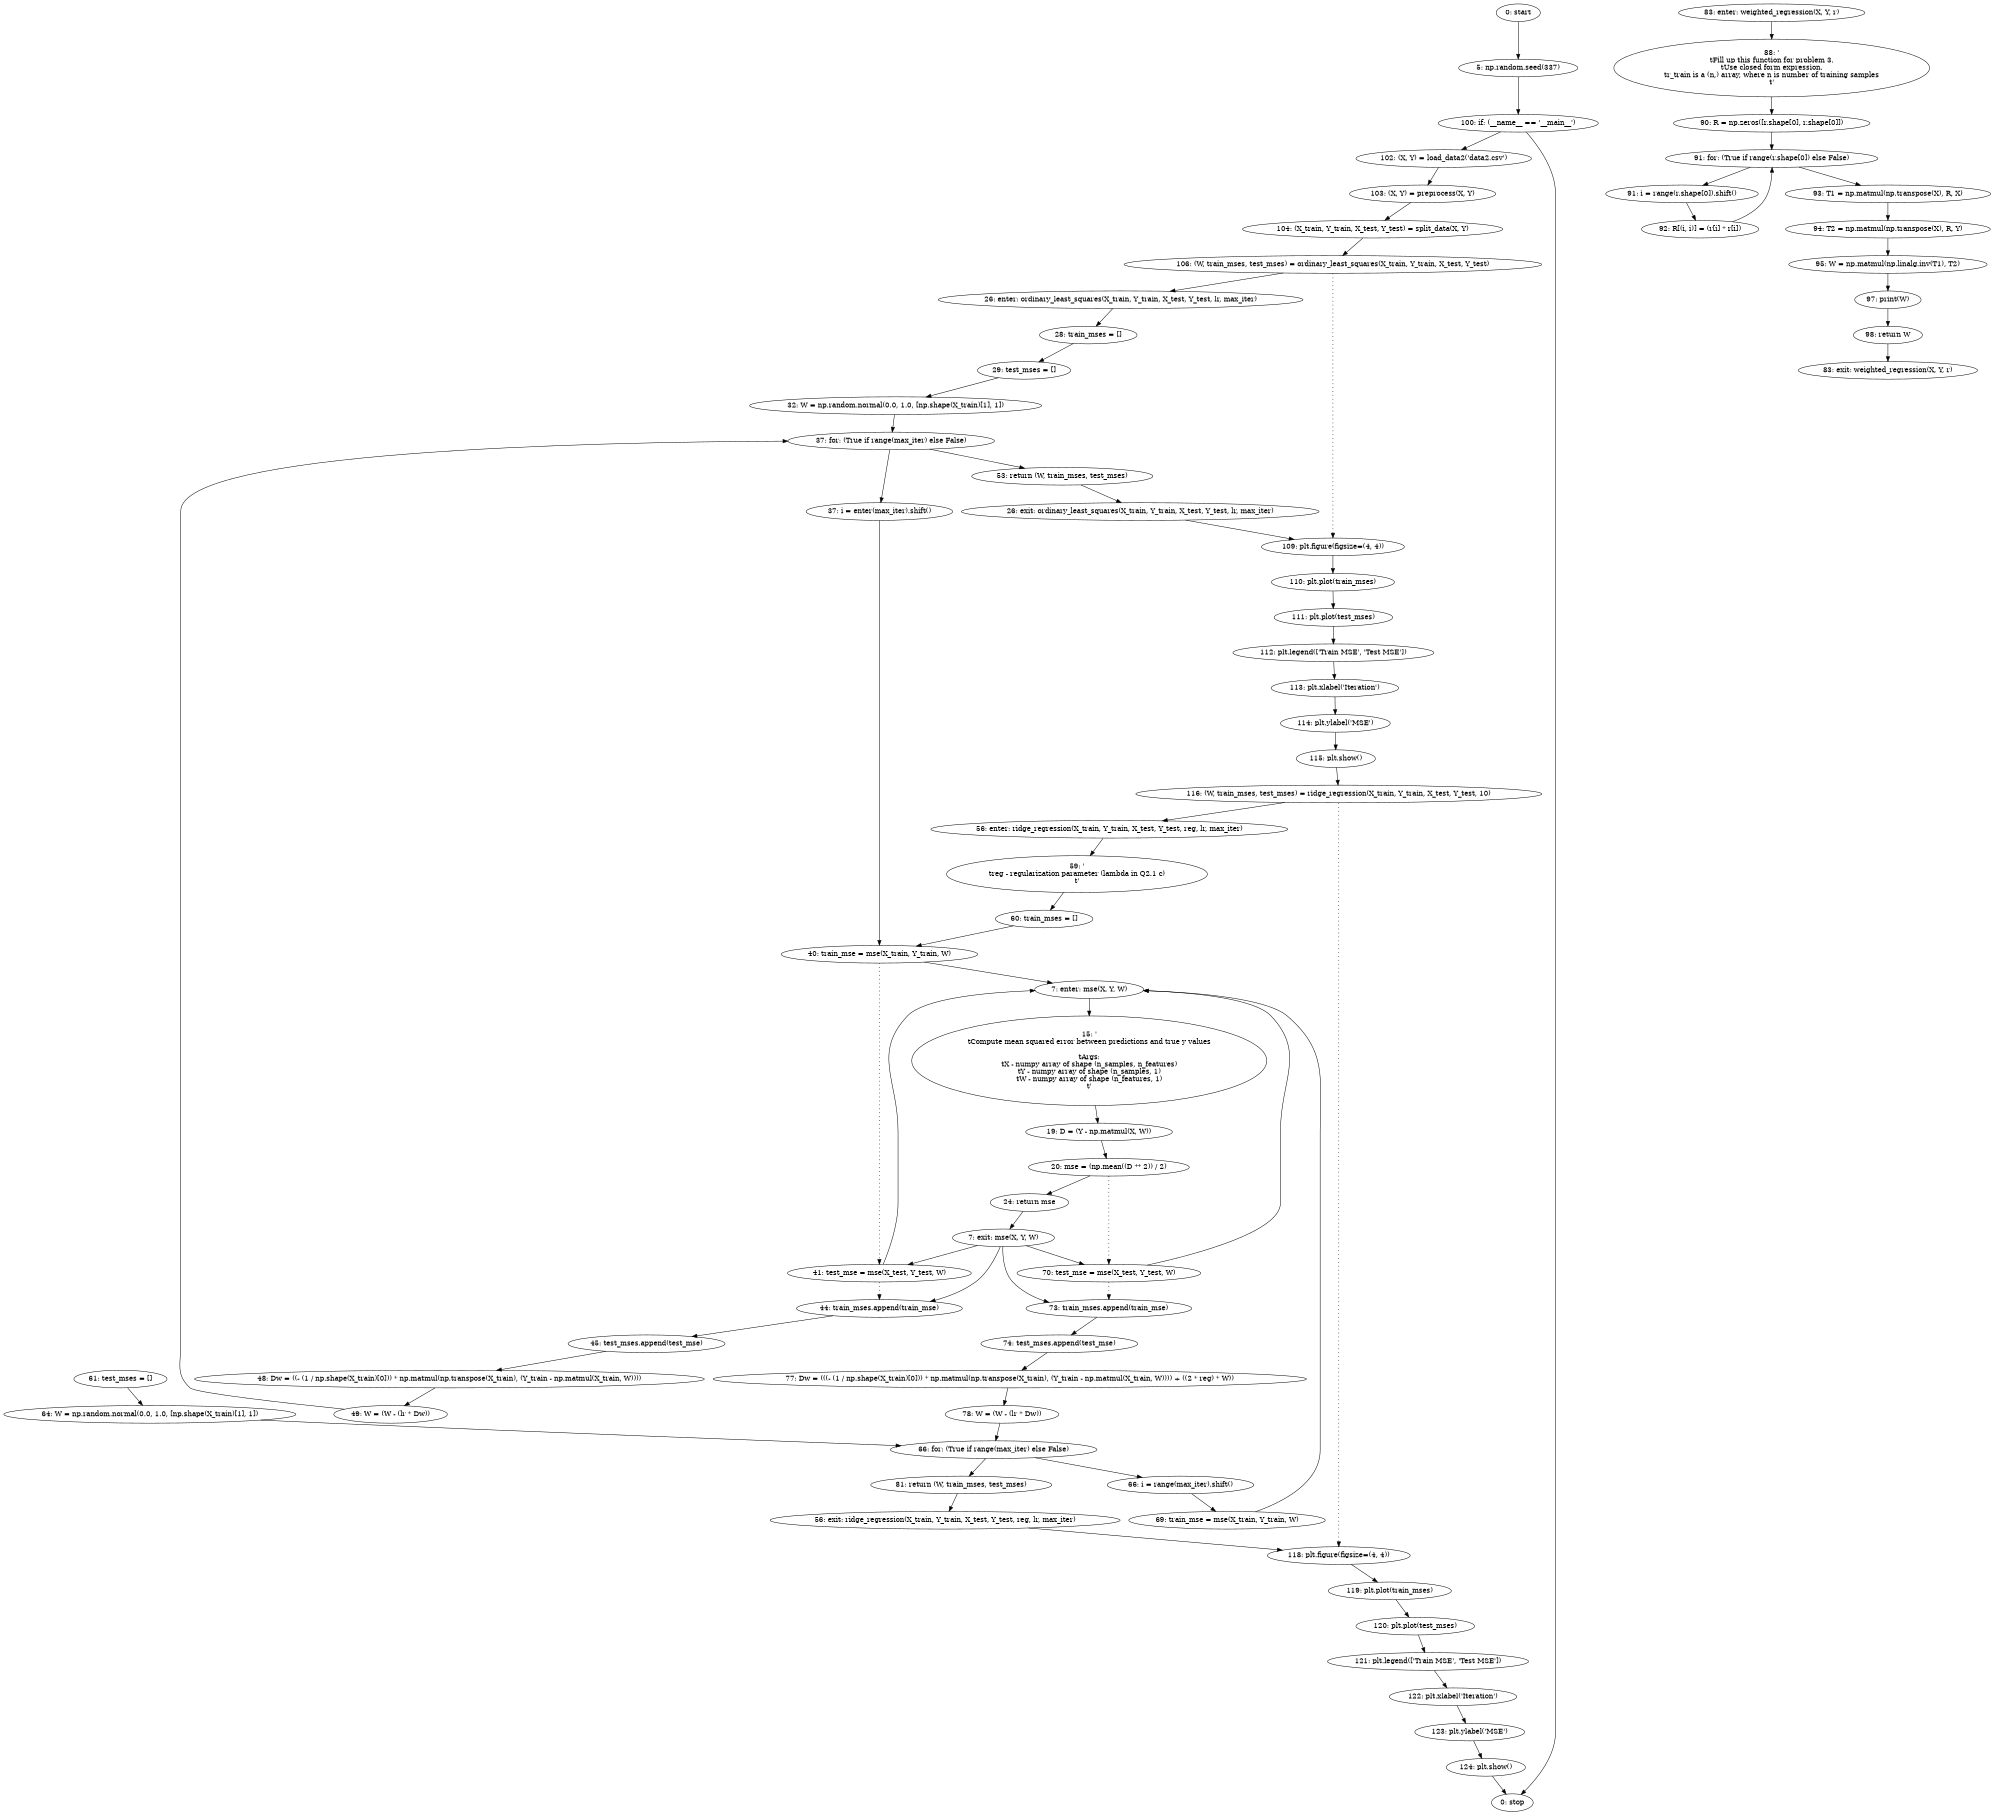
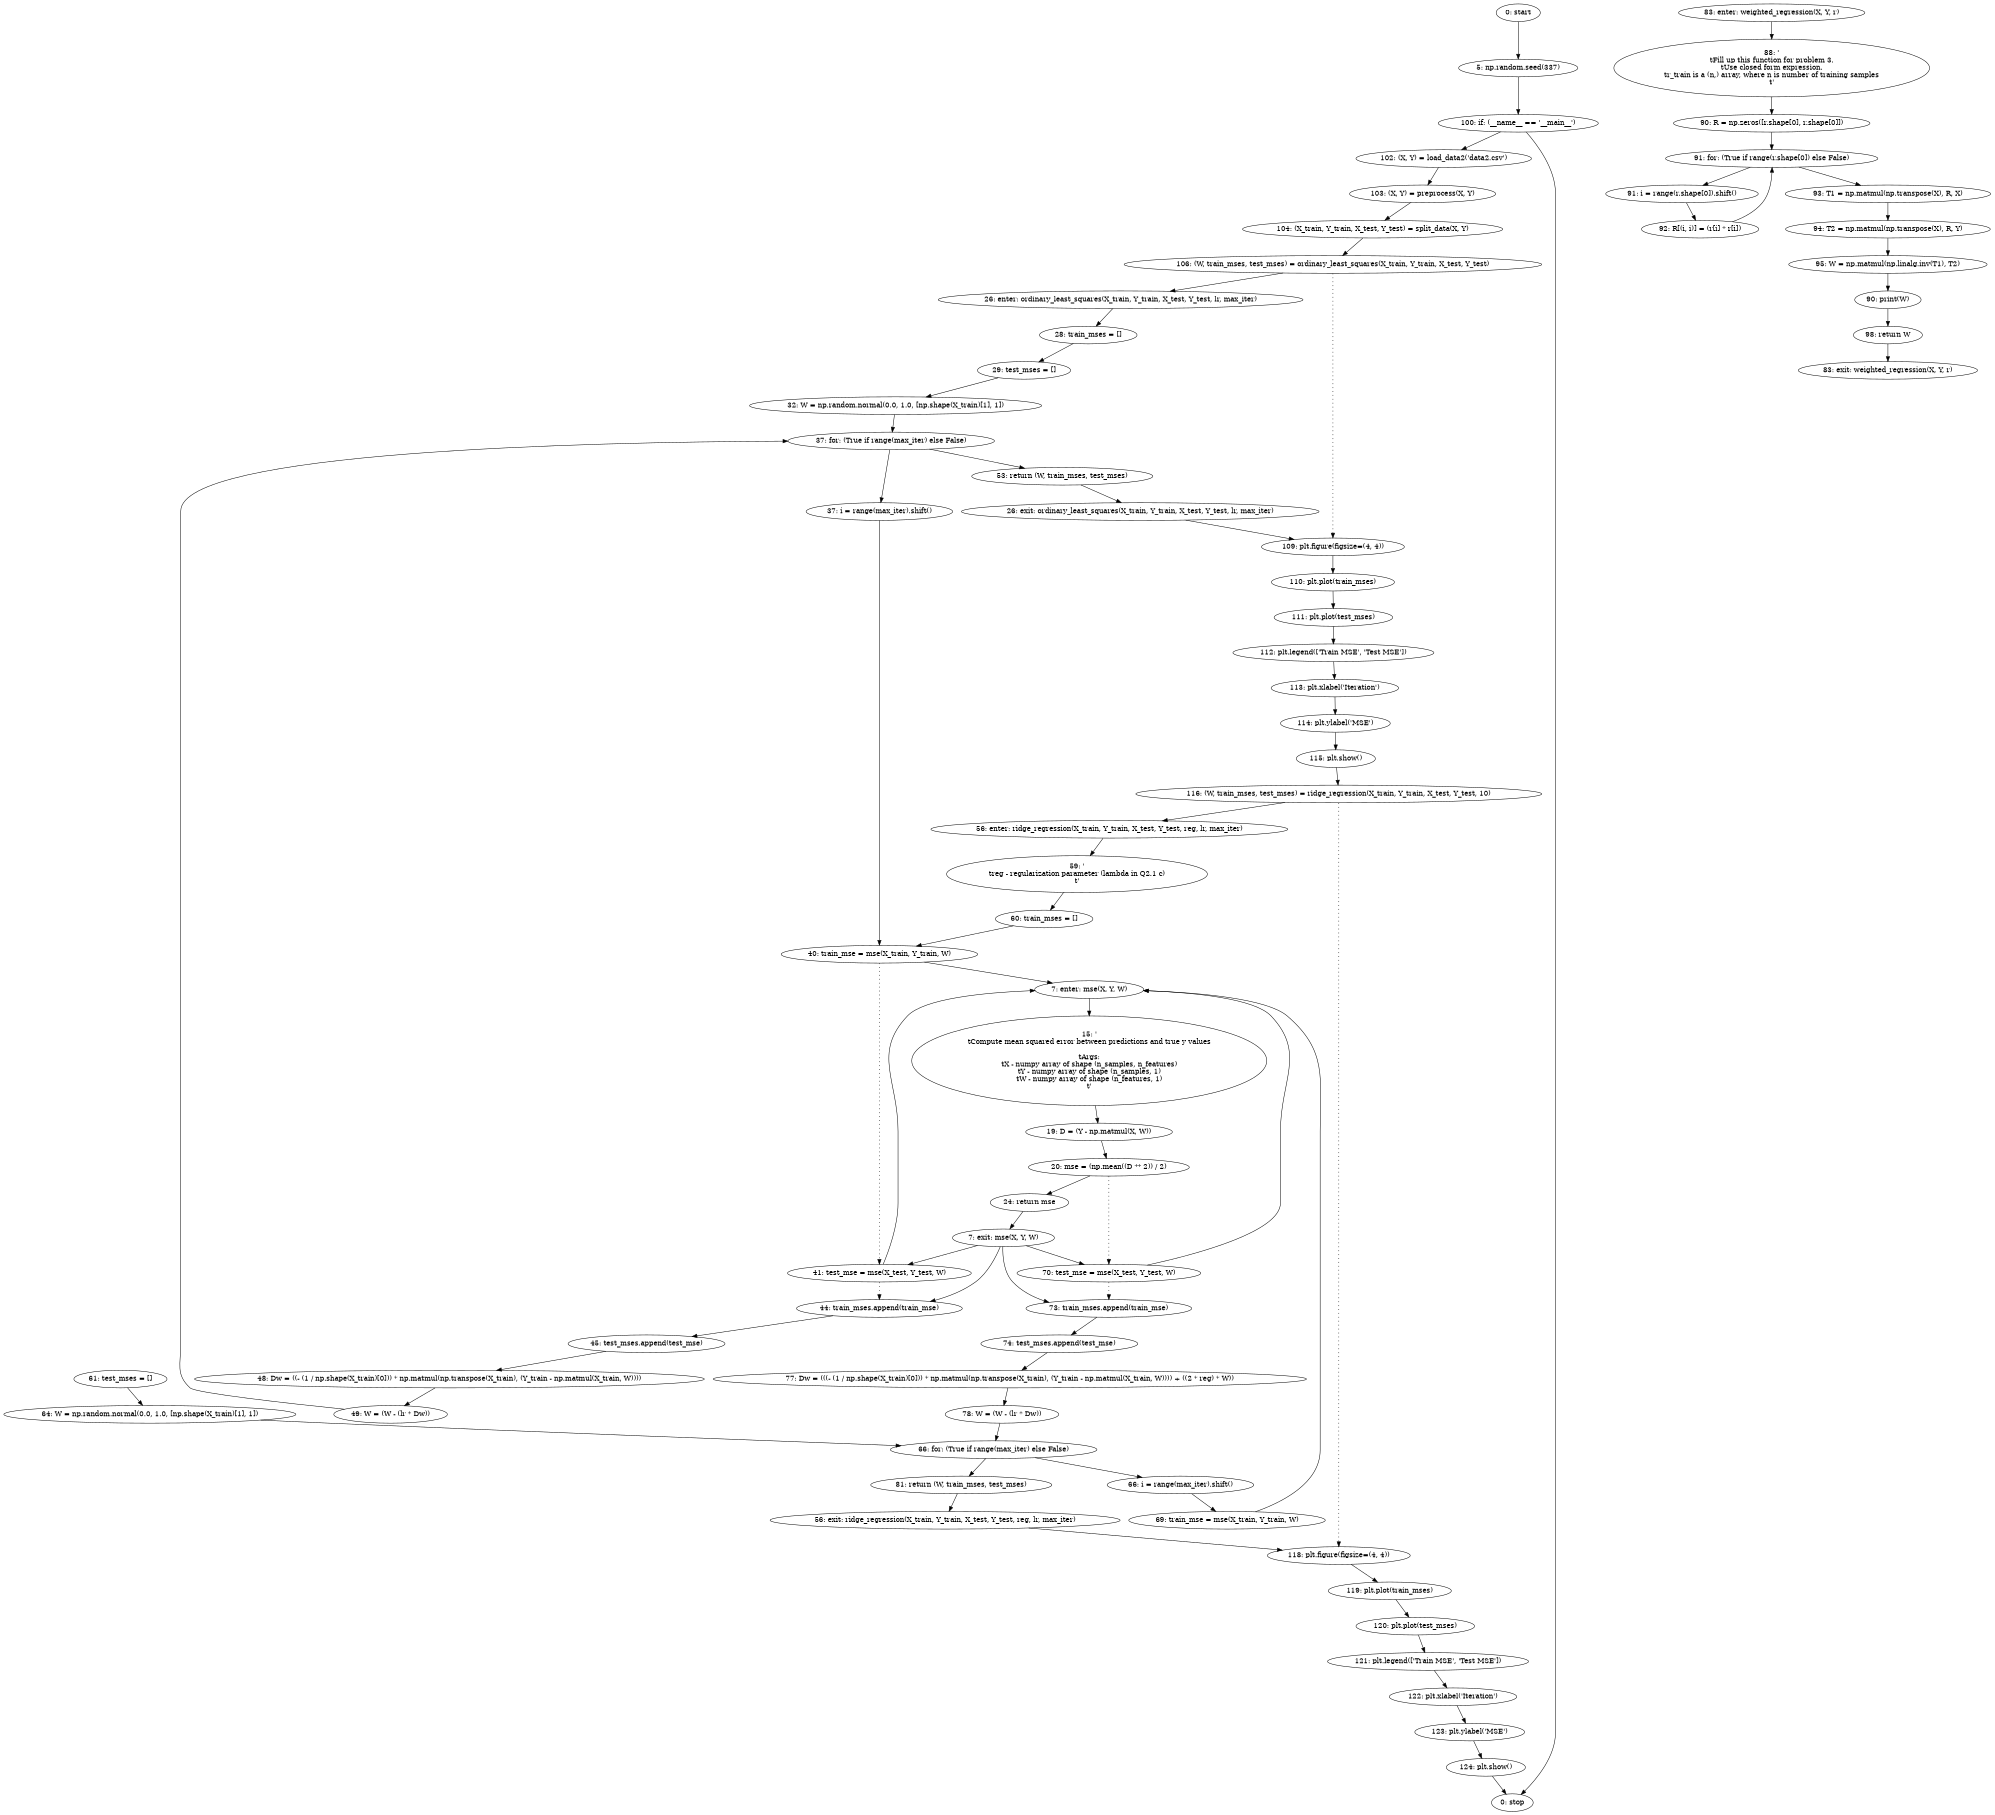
(1888, 300) -> (1888, 300)
(879, 512) -> (879, 512)
